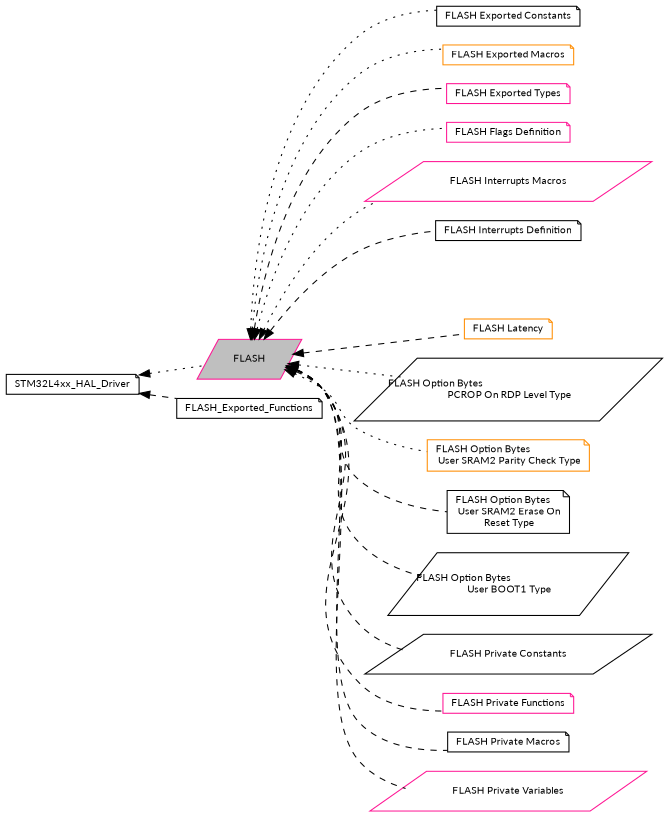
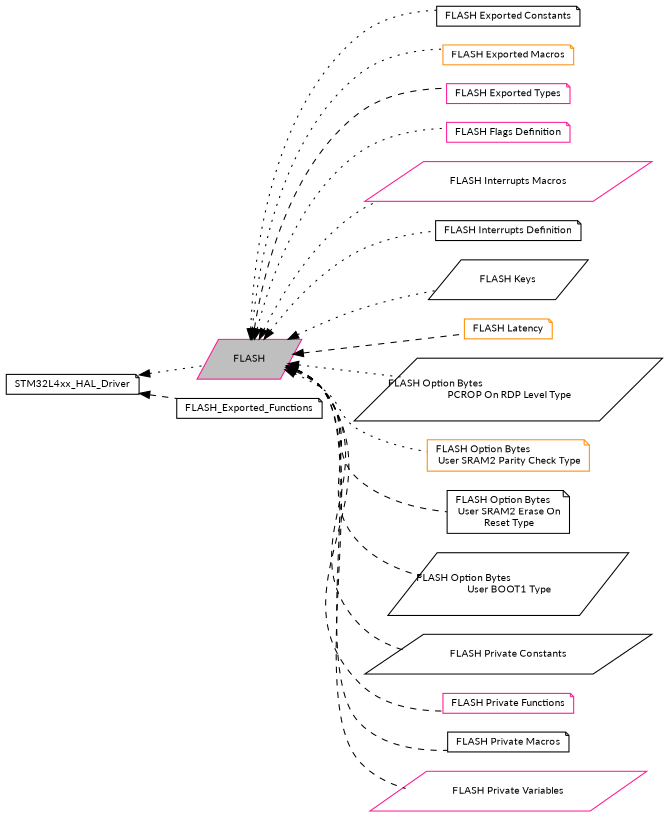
(342, 261) -> (342, 261)
none -> (508, 280)
